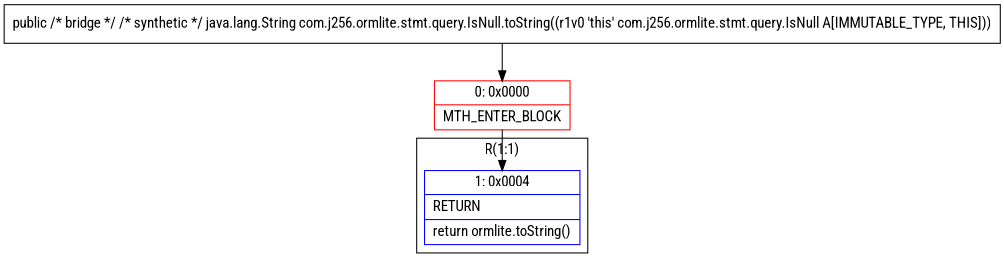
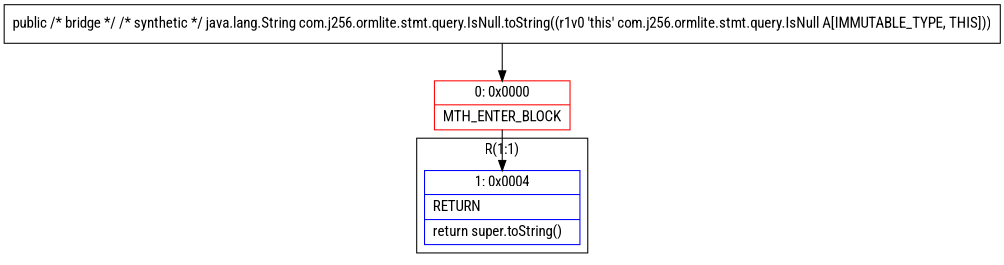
(502, 232) -> (498, 232)
